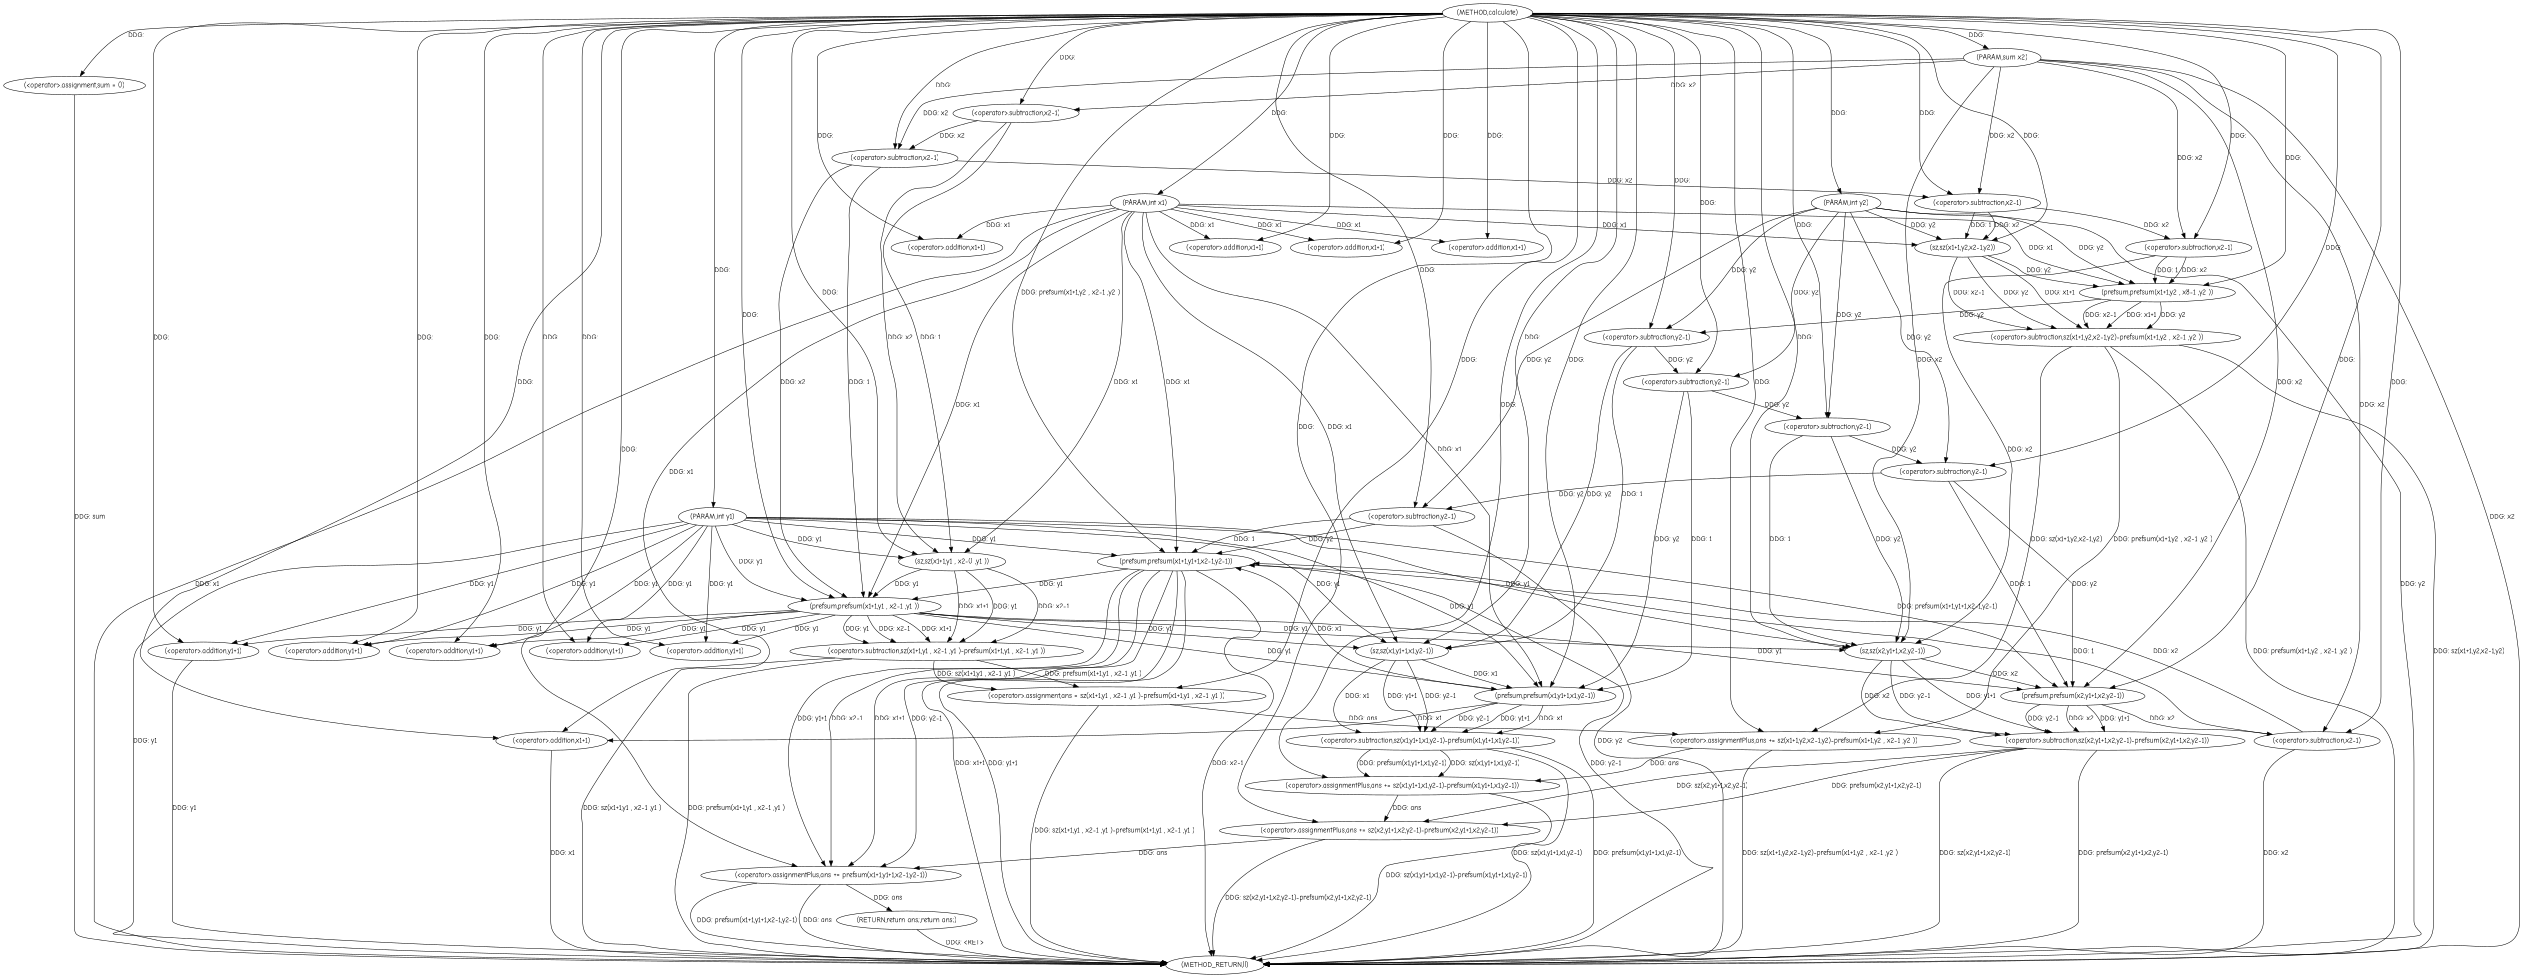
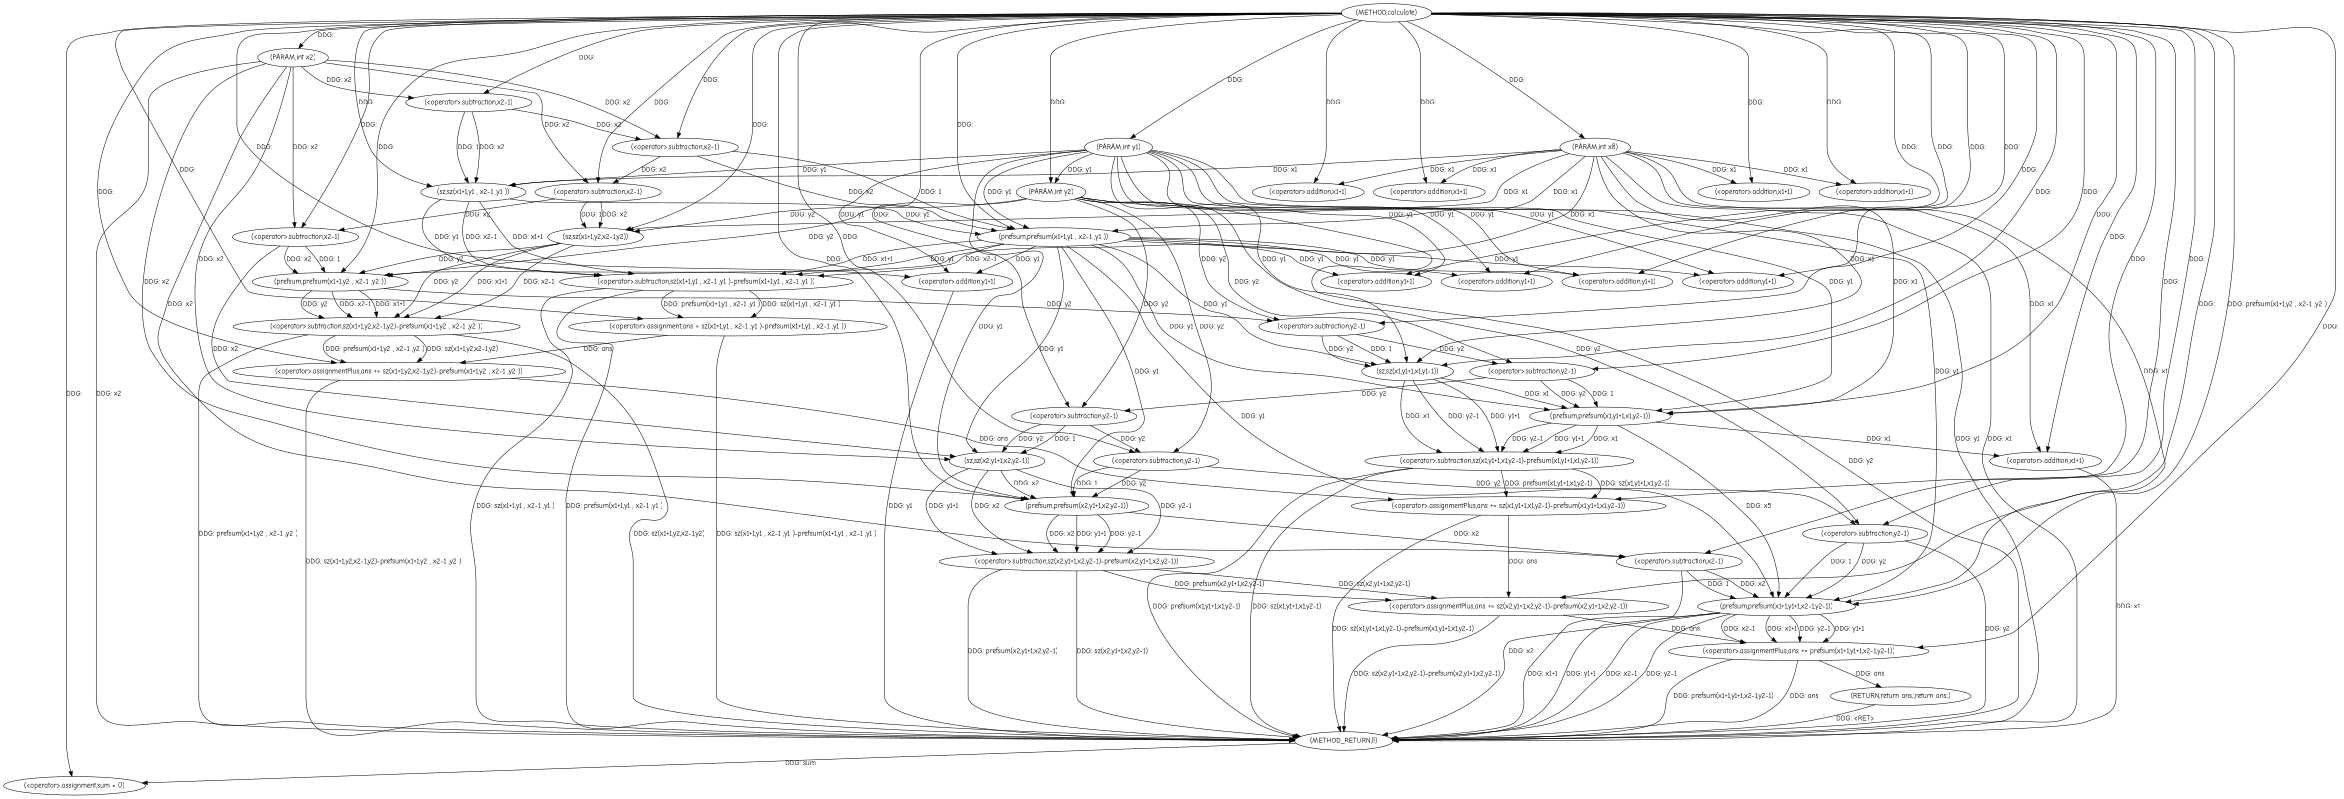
(2002, 58) -> (293, 58)
(1145, 203) -> (1595, 147)
(1775, 271) -> none
(2157, 293) -> (330, 282)
(1327, 548) -> (1073, 163)
(952, 562) -> (473, 192)
(1028, 583) -> (1394, 493)
(1947, 606) -> (991, 327)
(1330, 629) -> (1759, 506)
(1402, 651) -> (1408, 372)
(198, 950) -> (722, 763)
